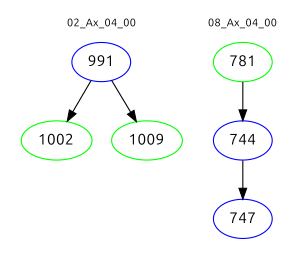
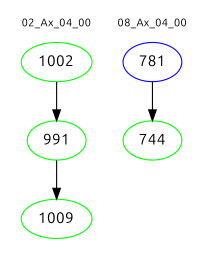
(101, 62) -> (57, 140)
(243, 62) -> (152, 62)
(82, 96) -> (57, 96)
(243, 140) -> (152, 140)
(243, 219) -> none
